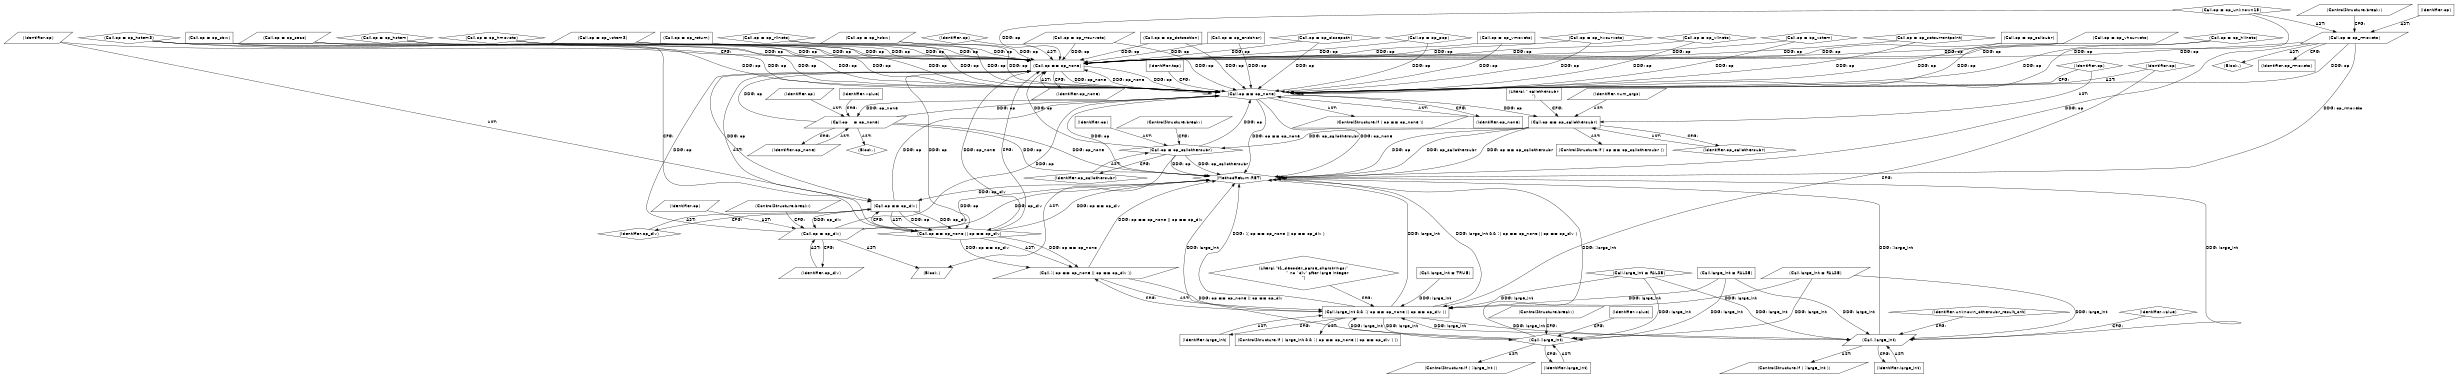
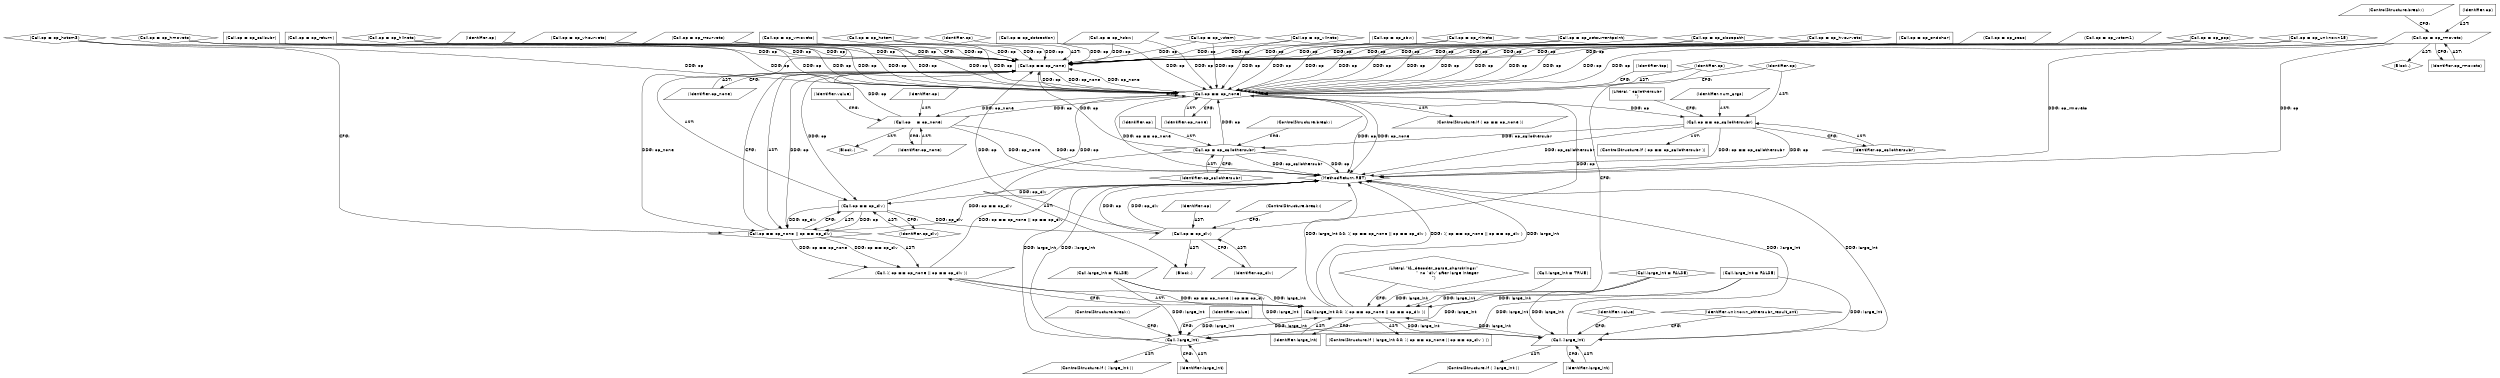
(2294, 21) -> (2452, 52)
(603, 38) -> (2109, 38)
